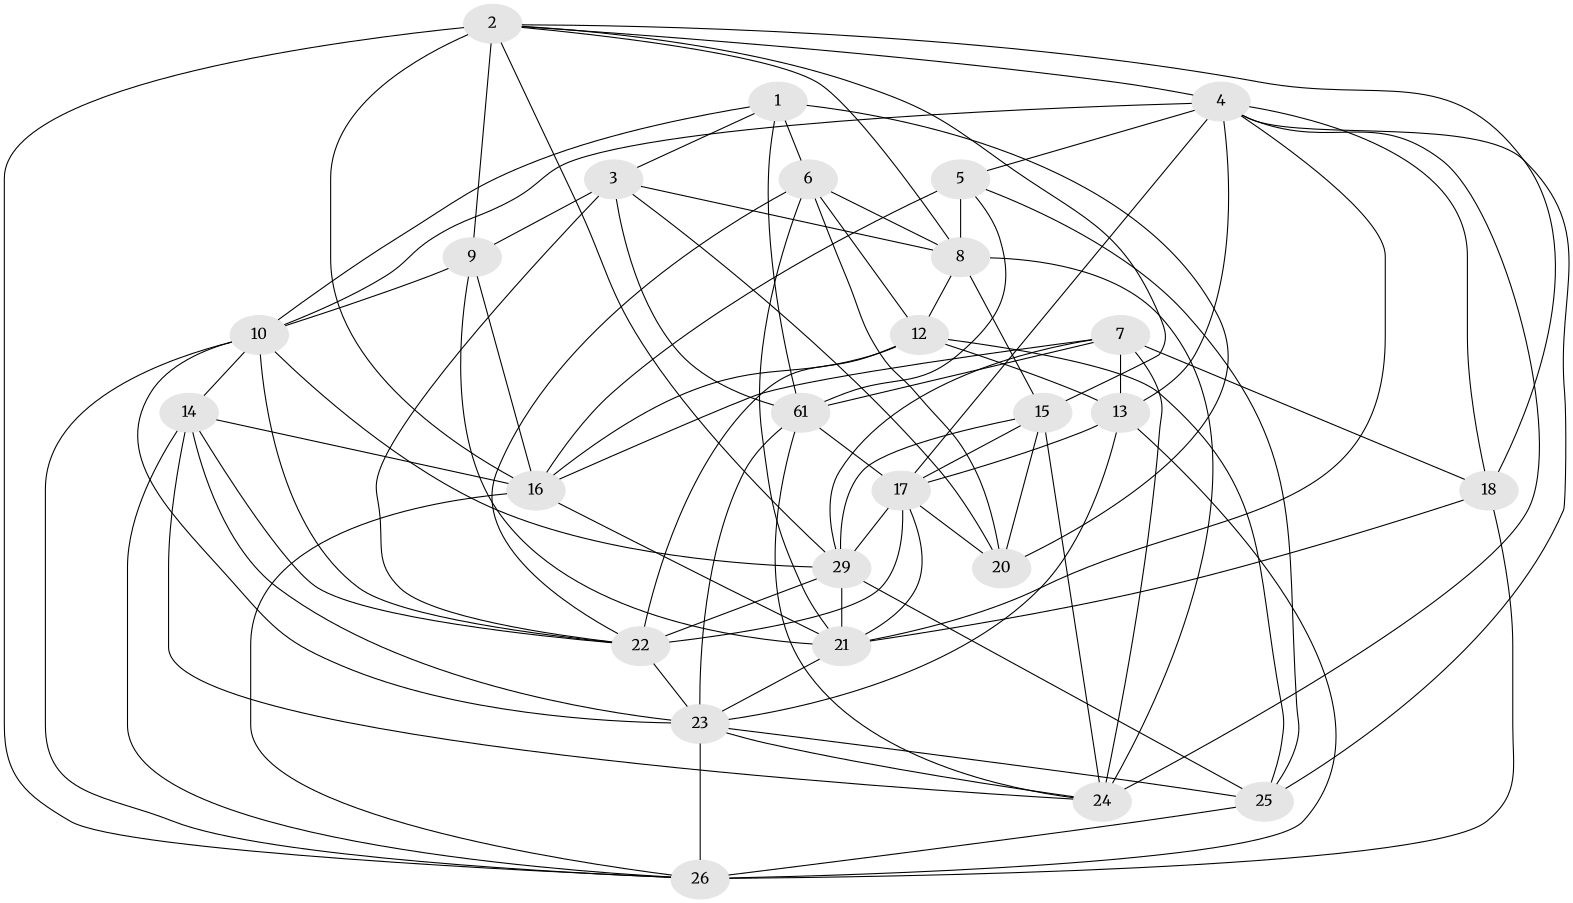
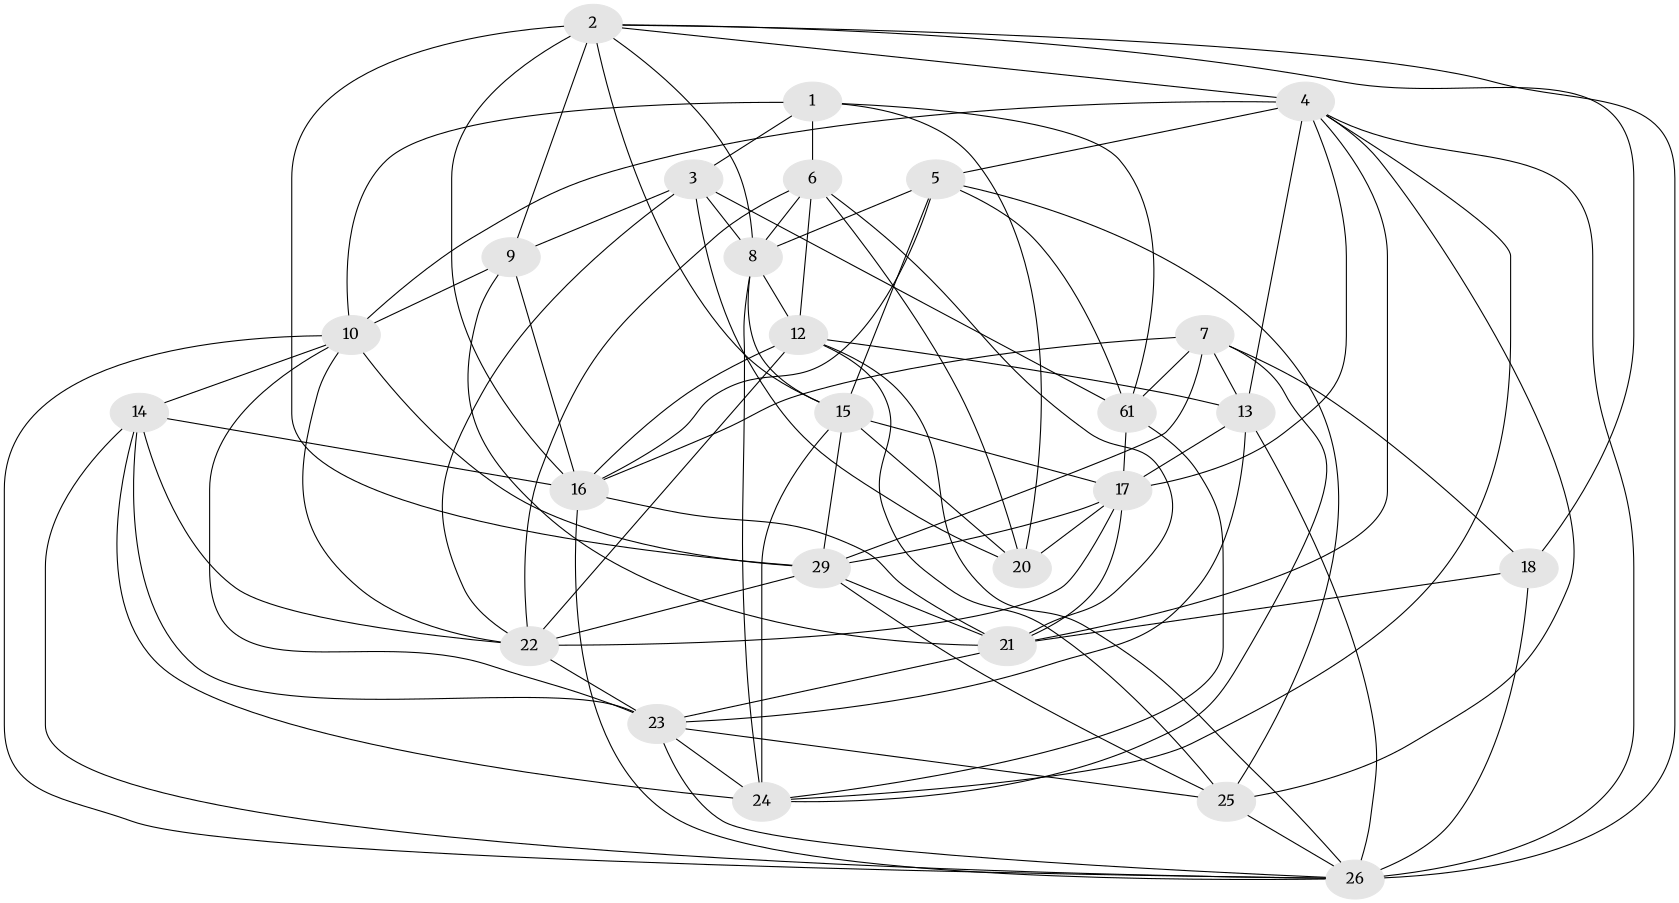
(1461, 222) -> (1623, 483)
none -> (882, 316)
(717, 550) -> none
none -> (1053, 614)
